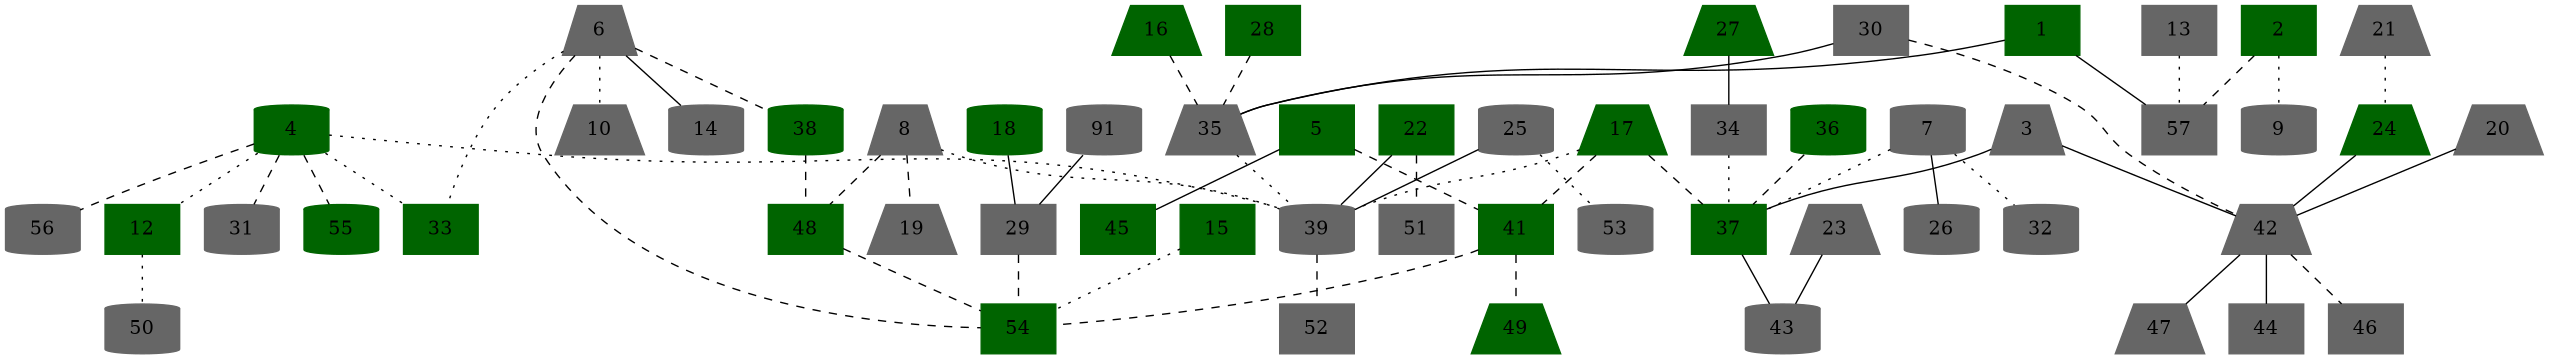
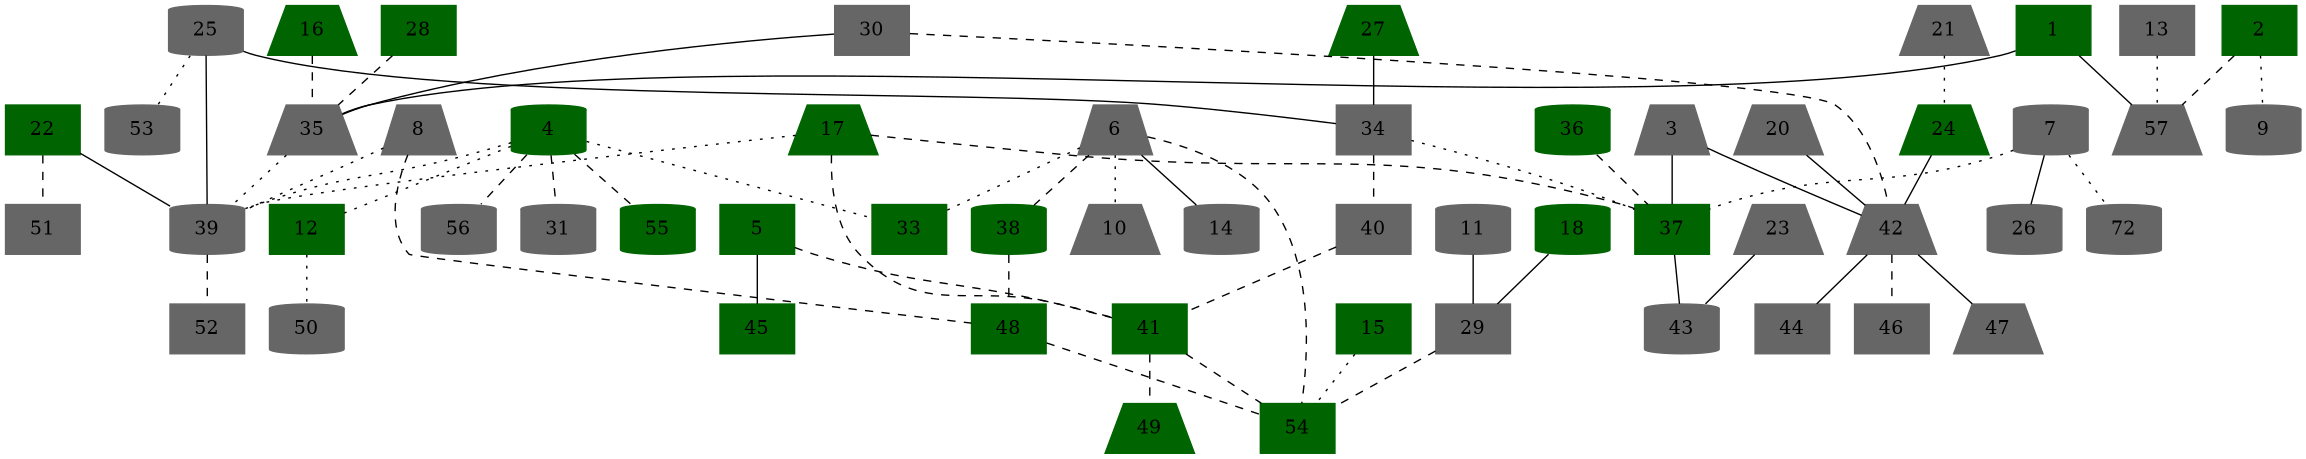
none -> (789, 94)
(1104, 130) -> (1473, 229)
(2179, 130) -> (2157, 130)
(912, 229) -> none
none -> (1374, 229)
(2041, 229) -> (2124, 229)
